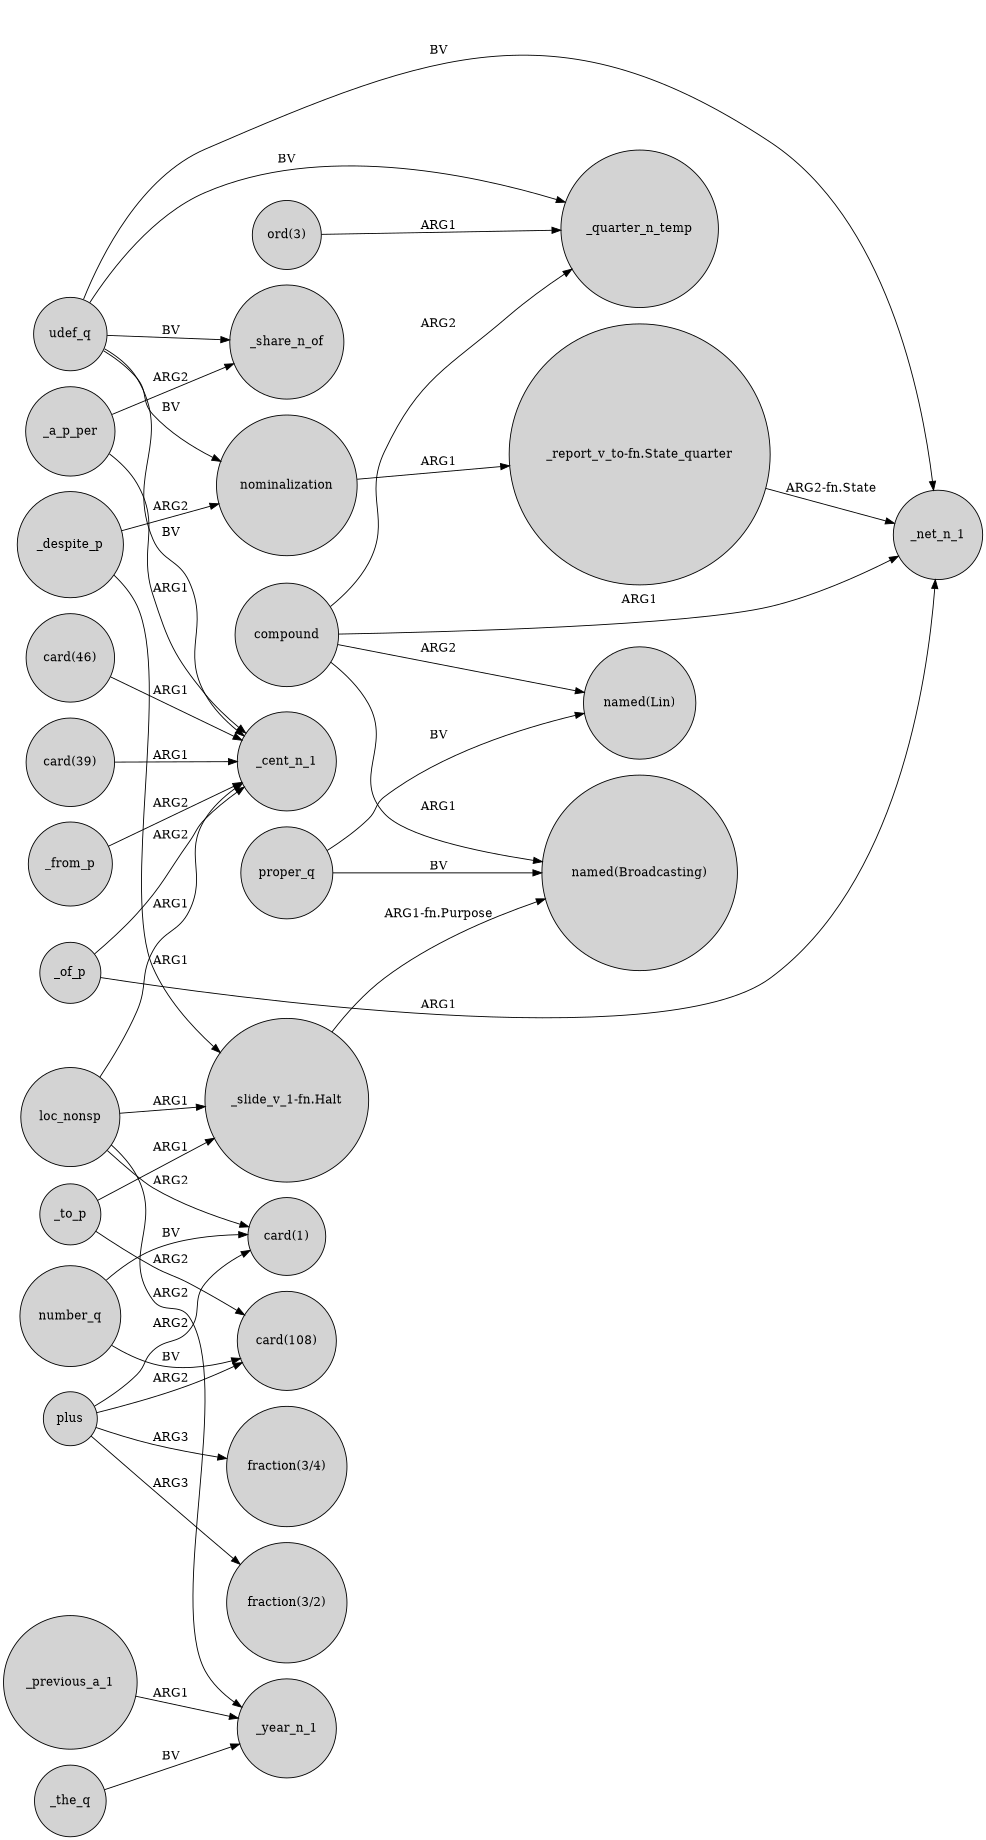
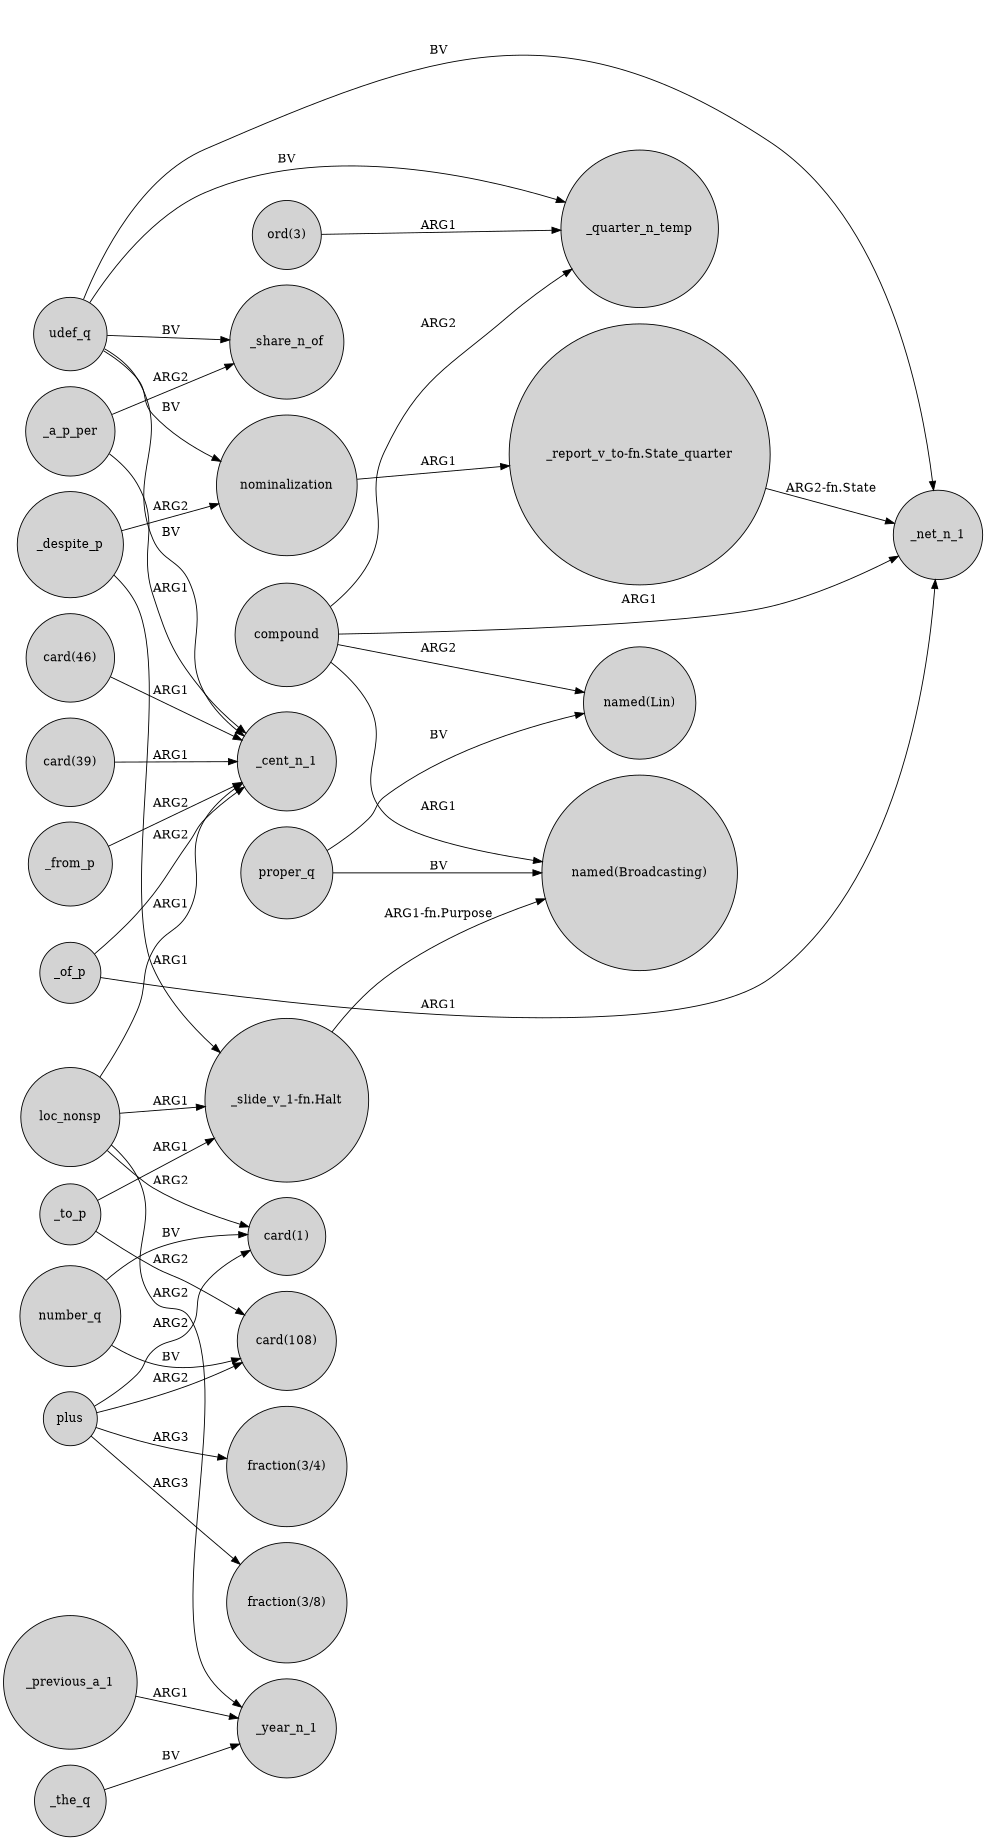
(287, 1603) -> (287, 1603)
